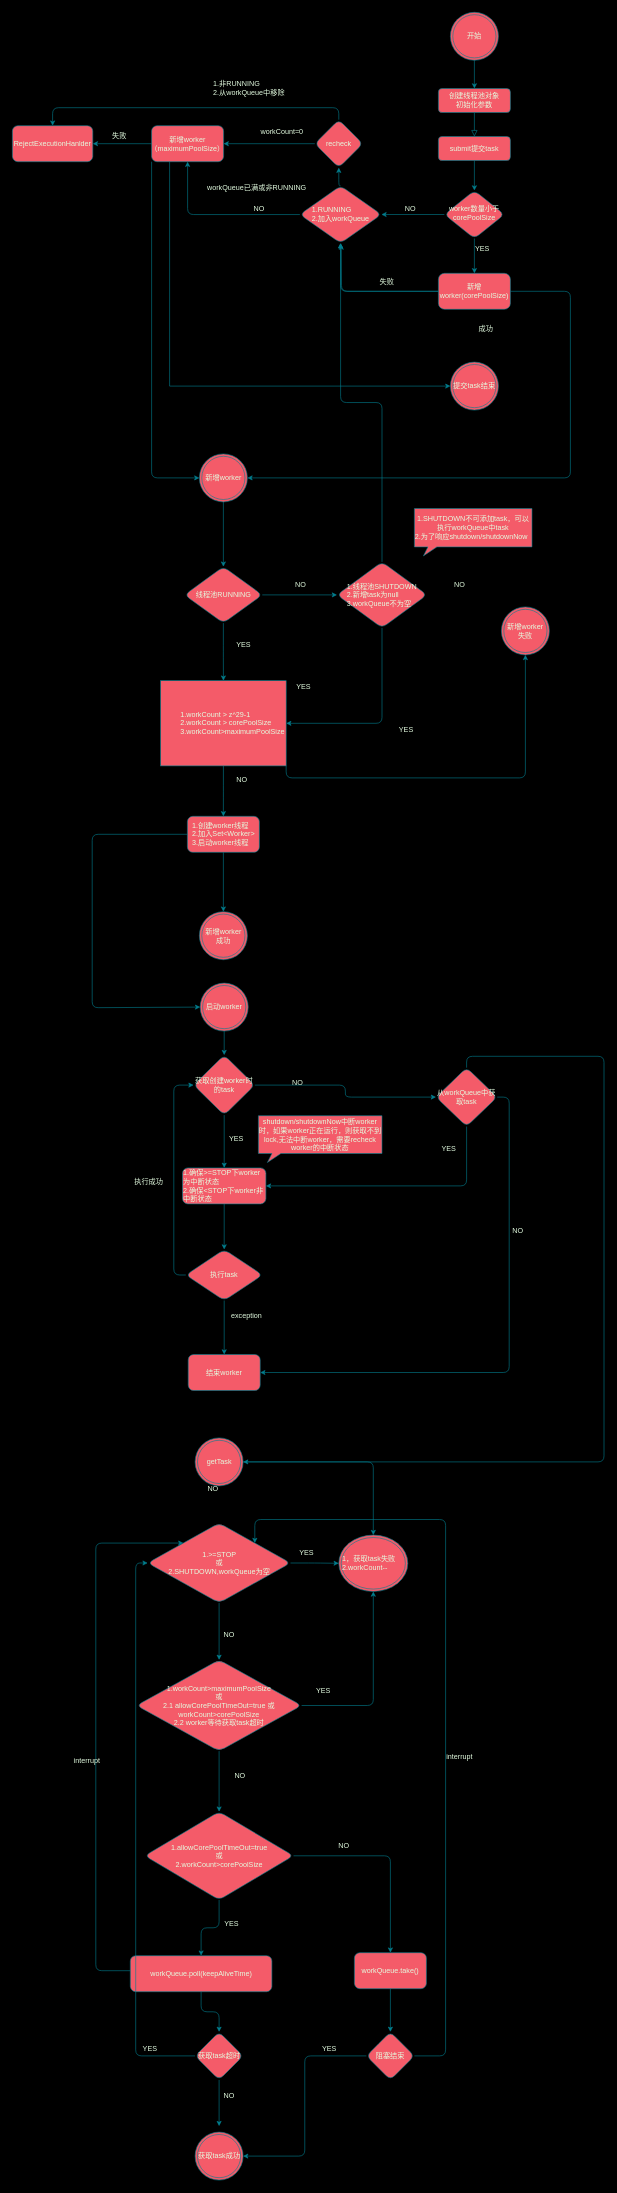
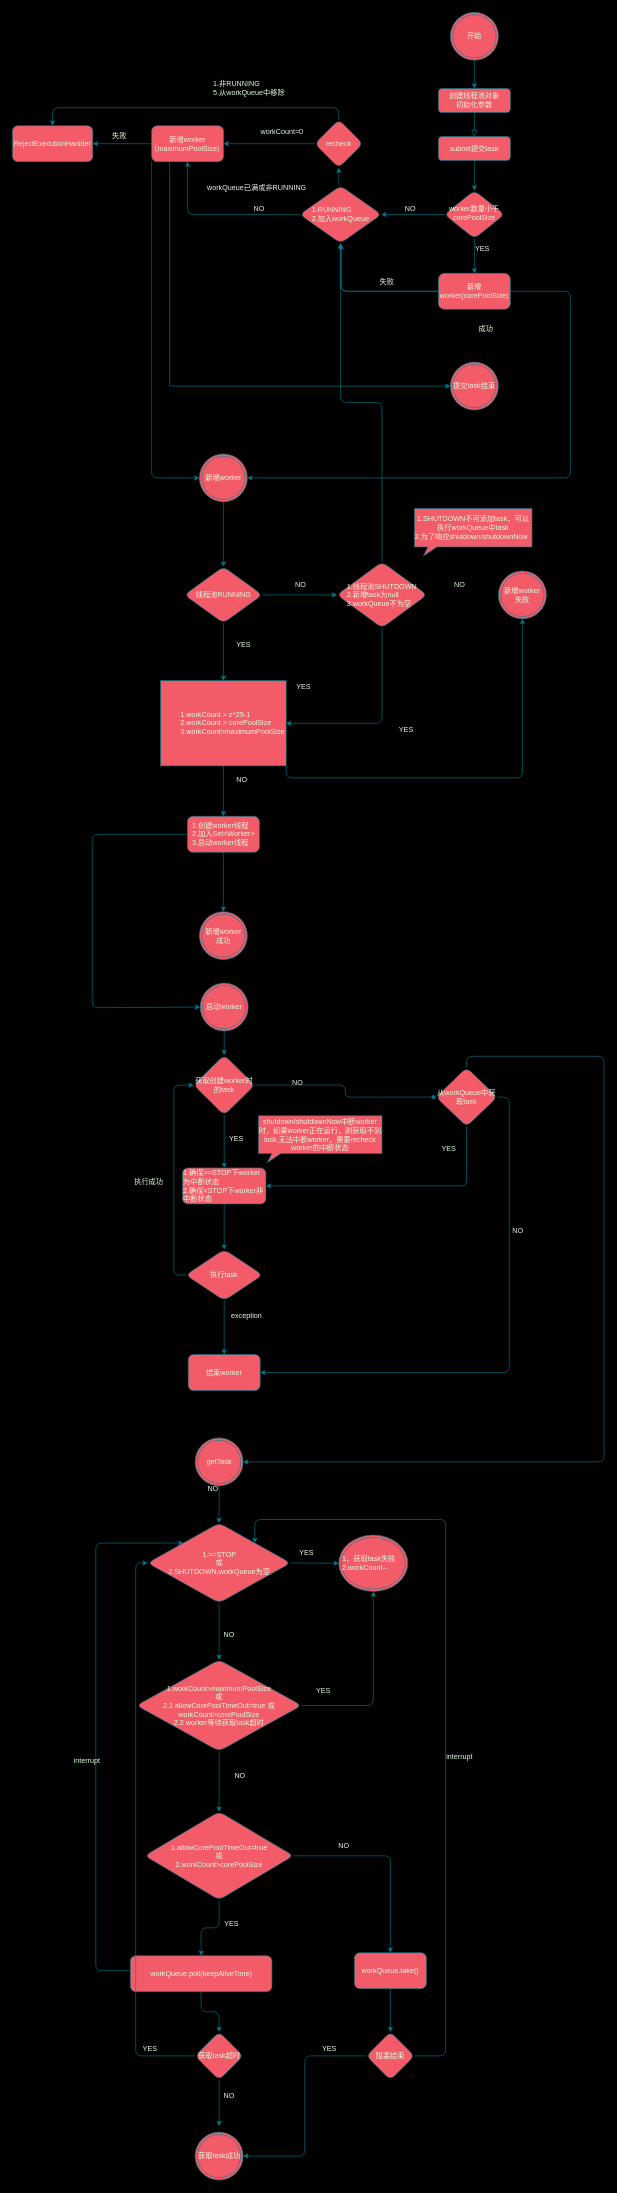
(249, 89) -> (249, 89)
(525, 631) -> (522, 595)
(430, 1097) -> (430, 1097)
(372, 1464) -> (219, 1517)
